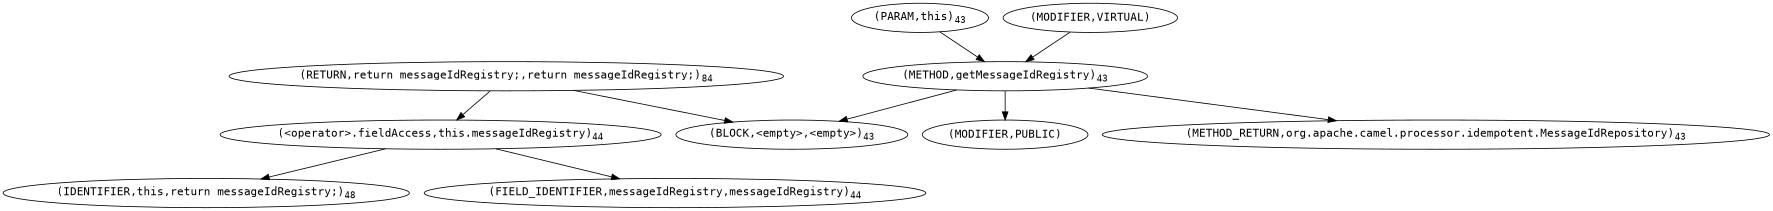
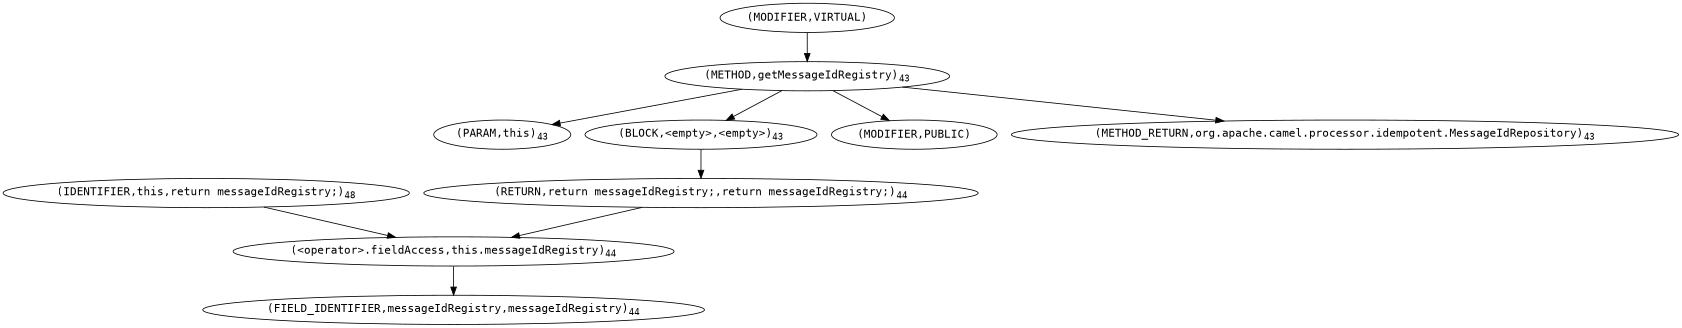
(959, 44) -> (651, 106)
(707, 75) -> (902, 192)
(649, 105) -> (701, 160)
(327, 163) -> (326, 221)
